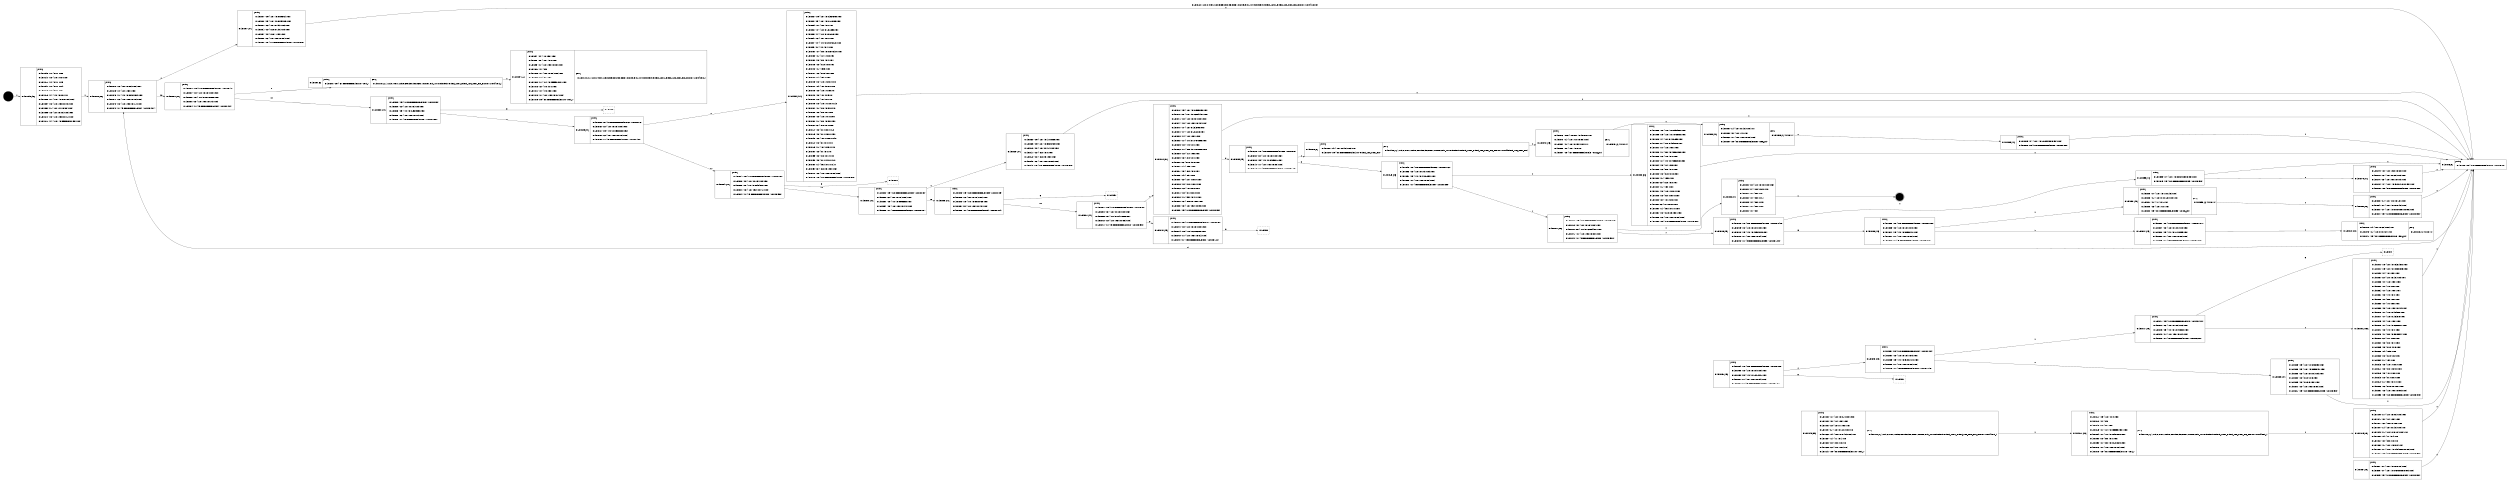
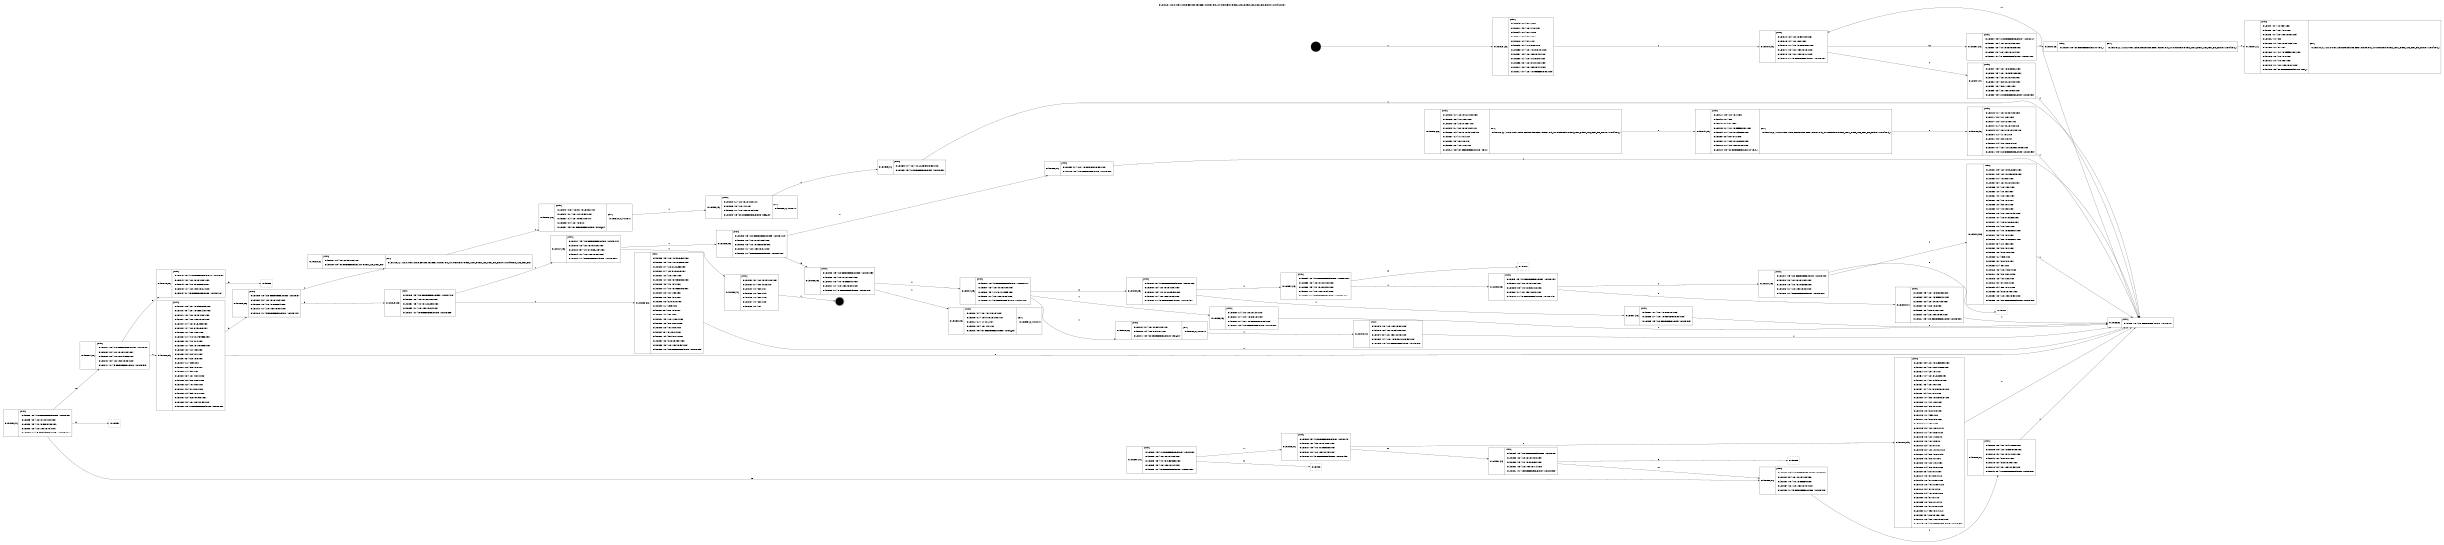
(302, 103) -> none
(2278, 178) -> (1280, 334)
(930, 201) -> (895, 479)
(2284, 204) -> (1119, 306)
none -> (1161, 291)
